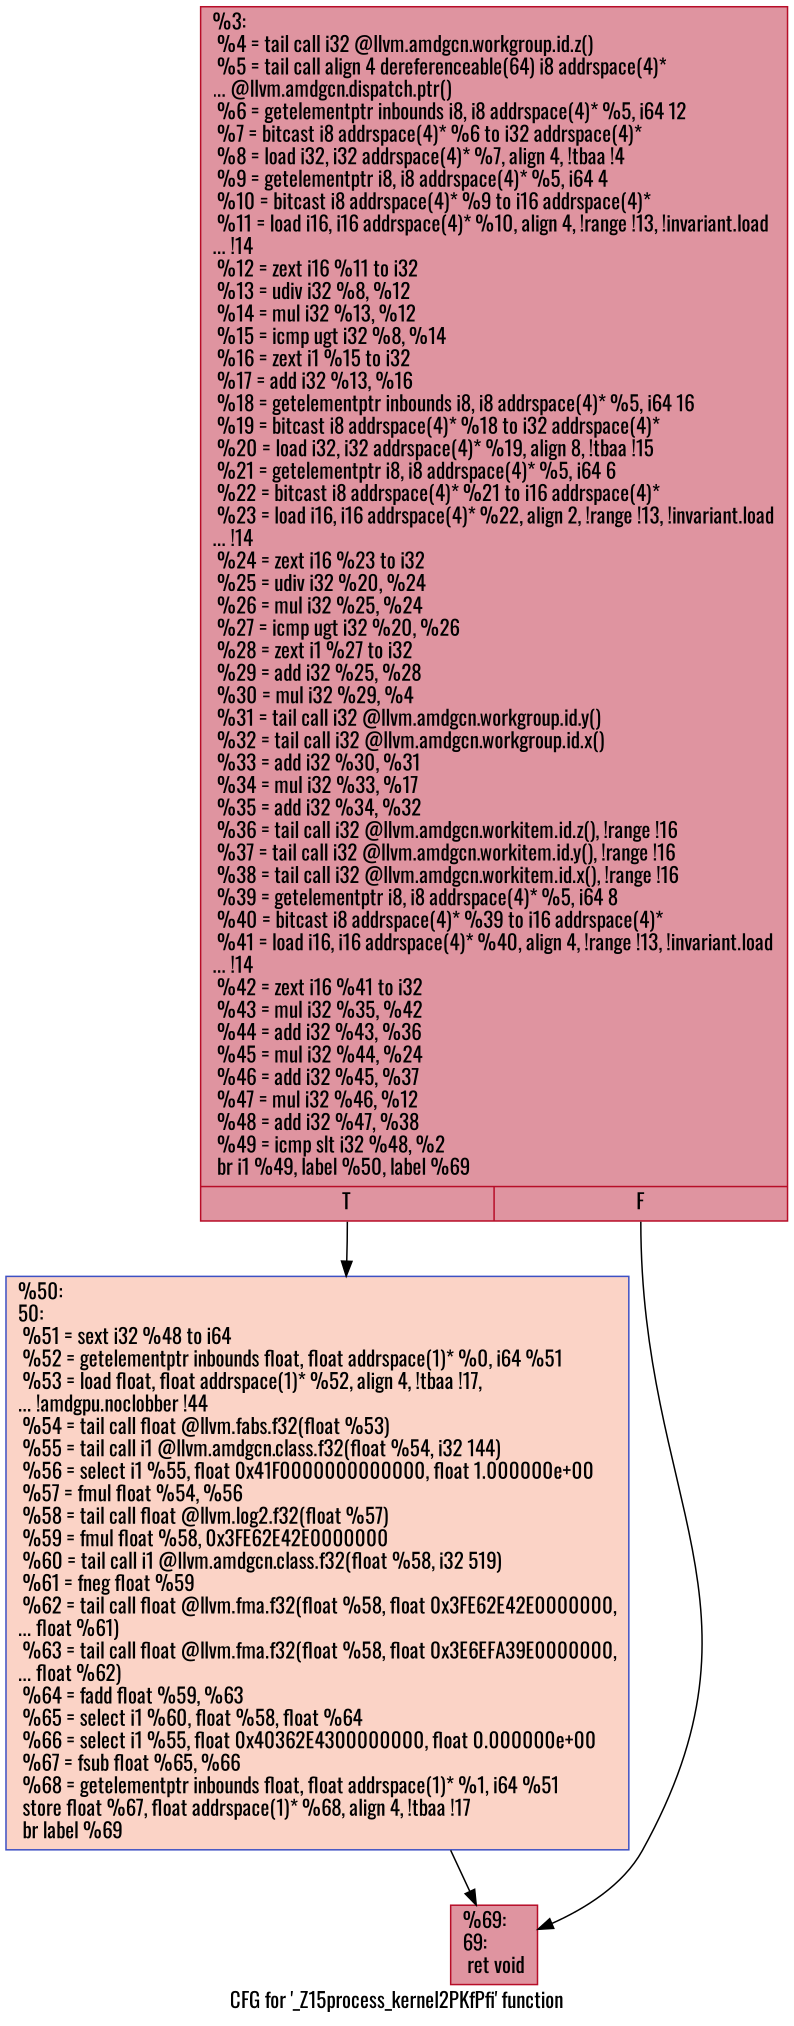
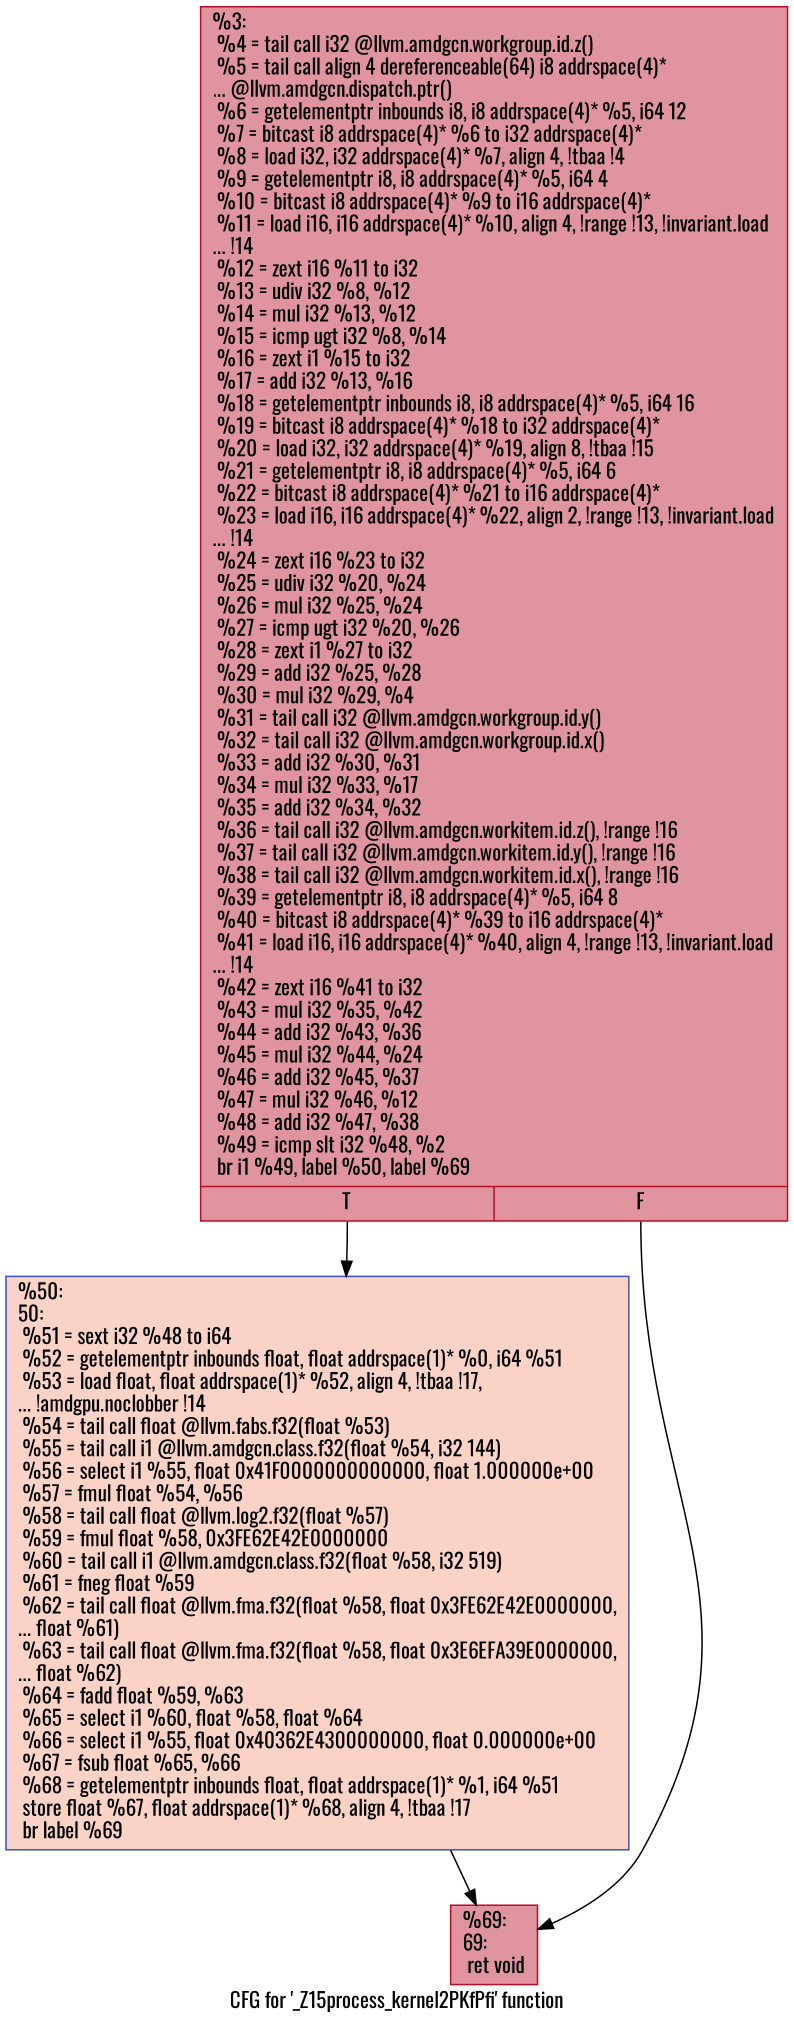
(113, 1405) -> (112, 1405)
